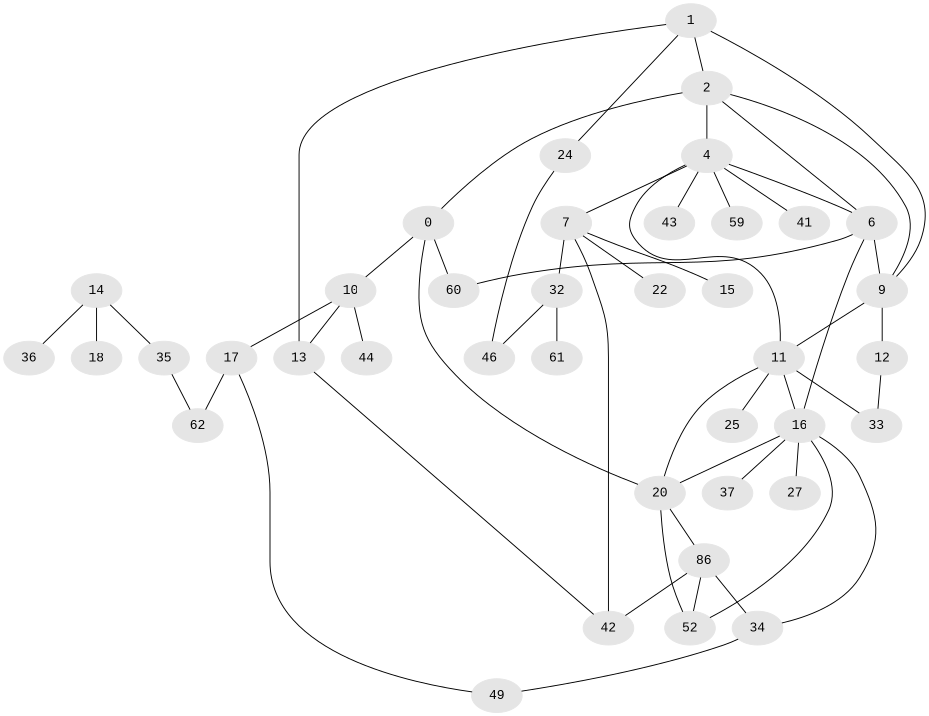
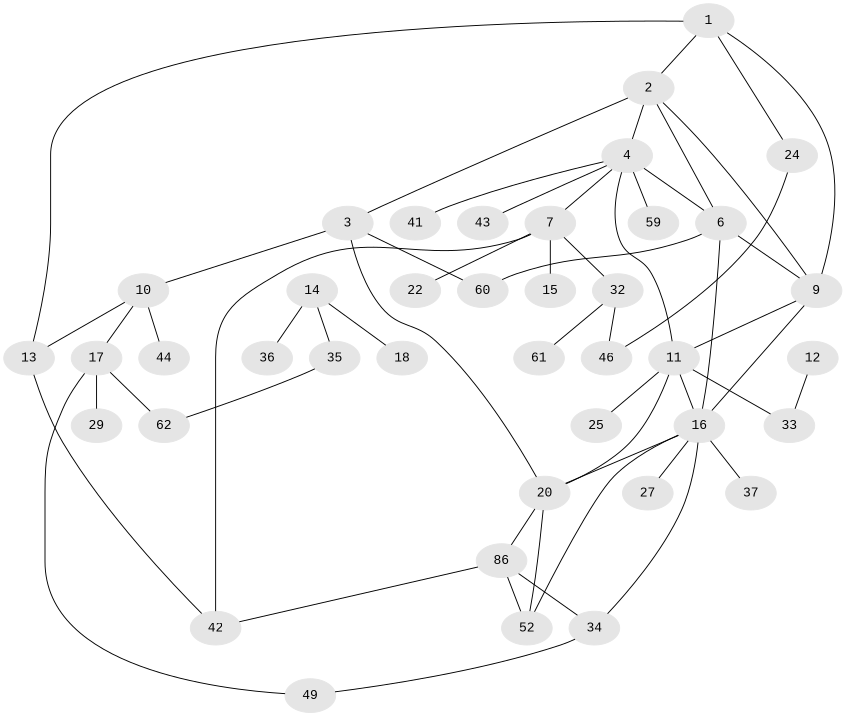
(428, 223) -> (348, 223)
(882, 324) -> (758, 358)
none -> (97, 426)
